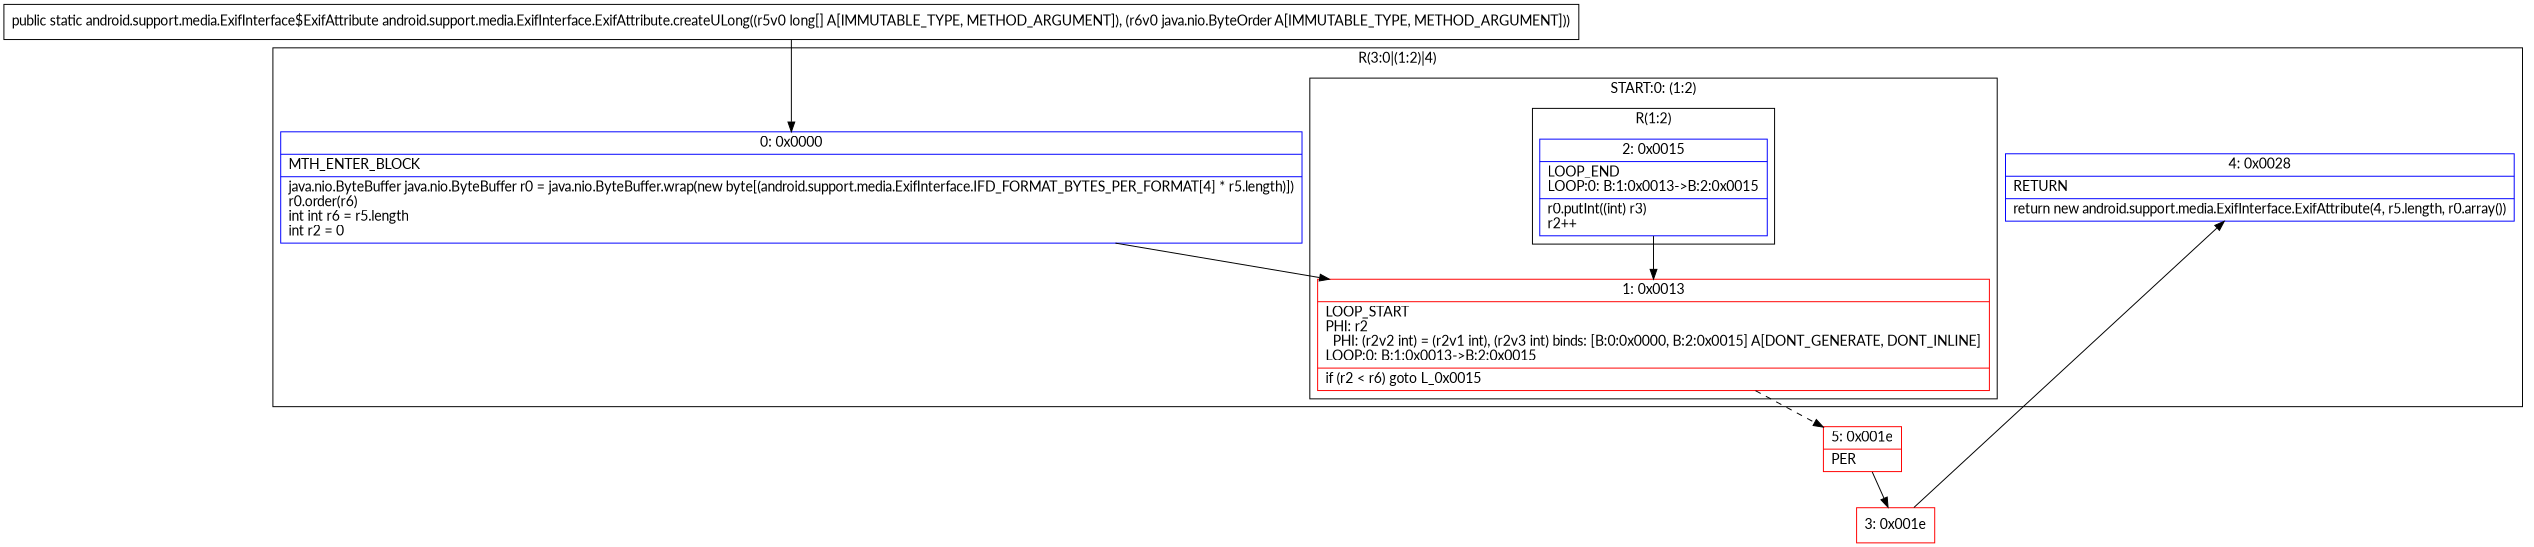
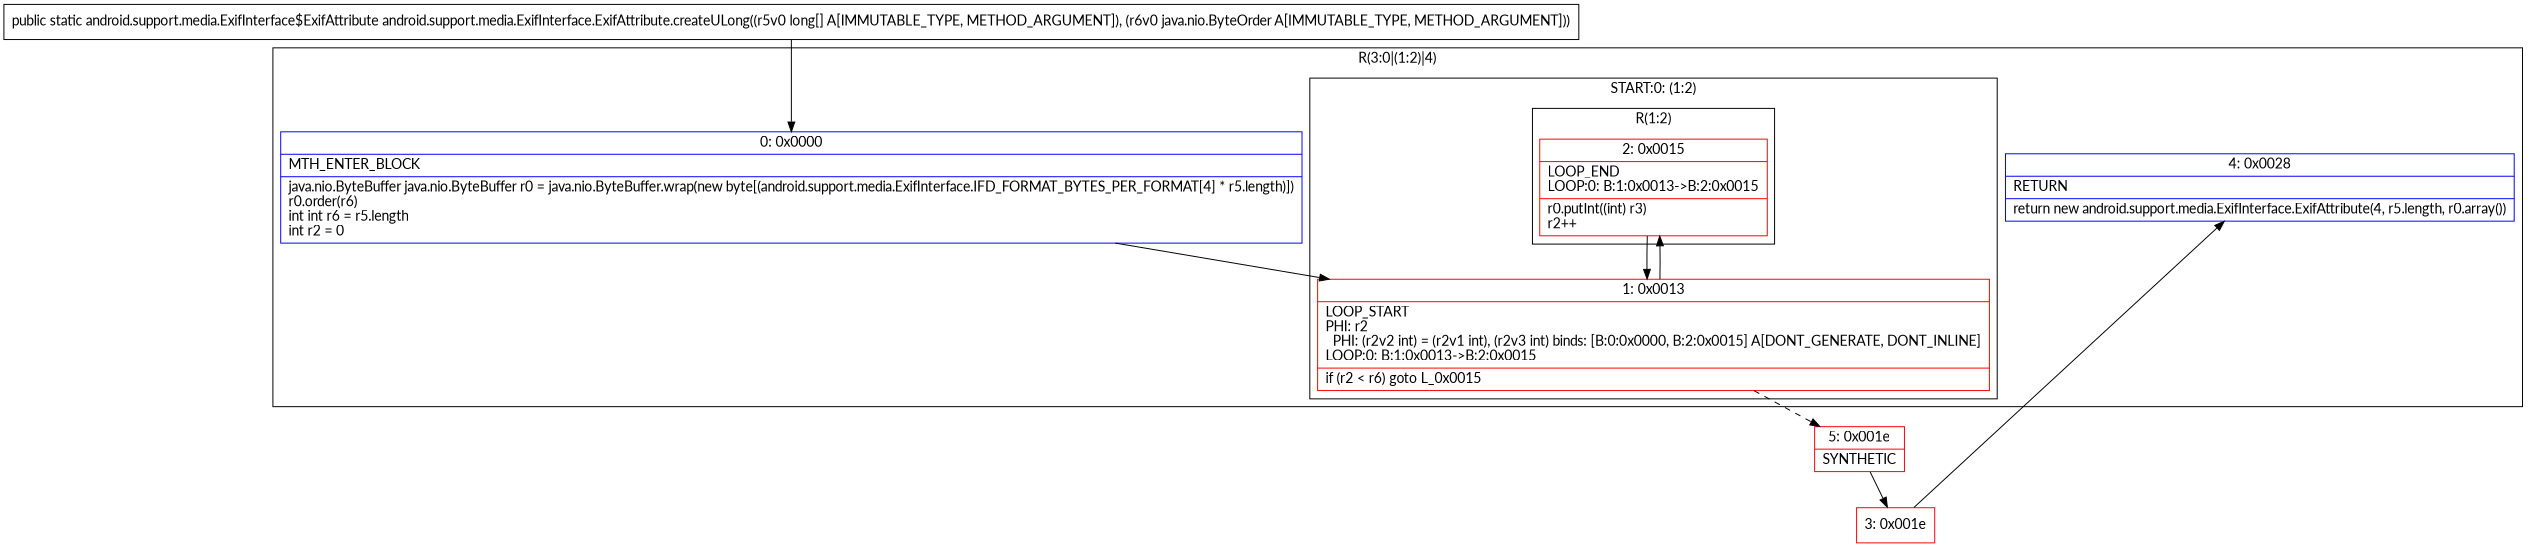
(1654, 187) -> (1654, 187)
none -> (1660, 263)
(1844, 460) -> (1860, 460)
